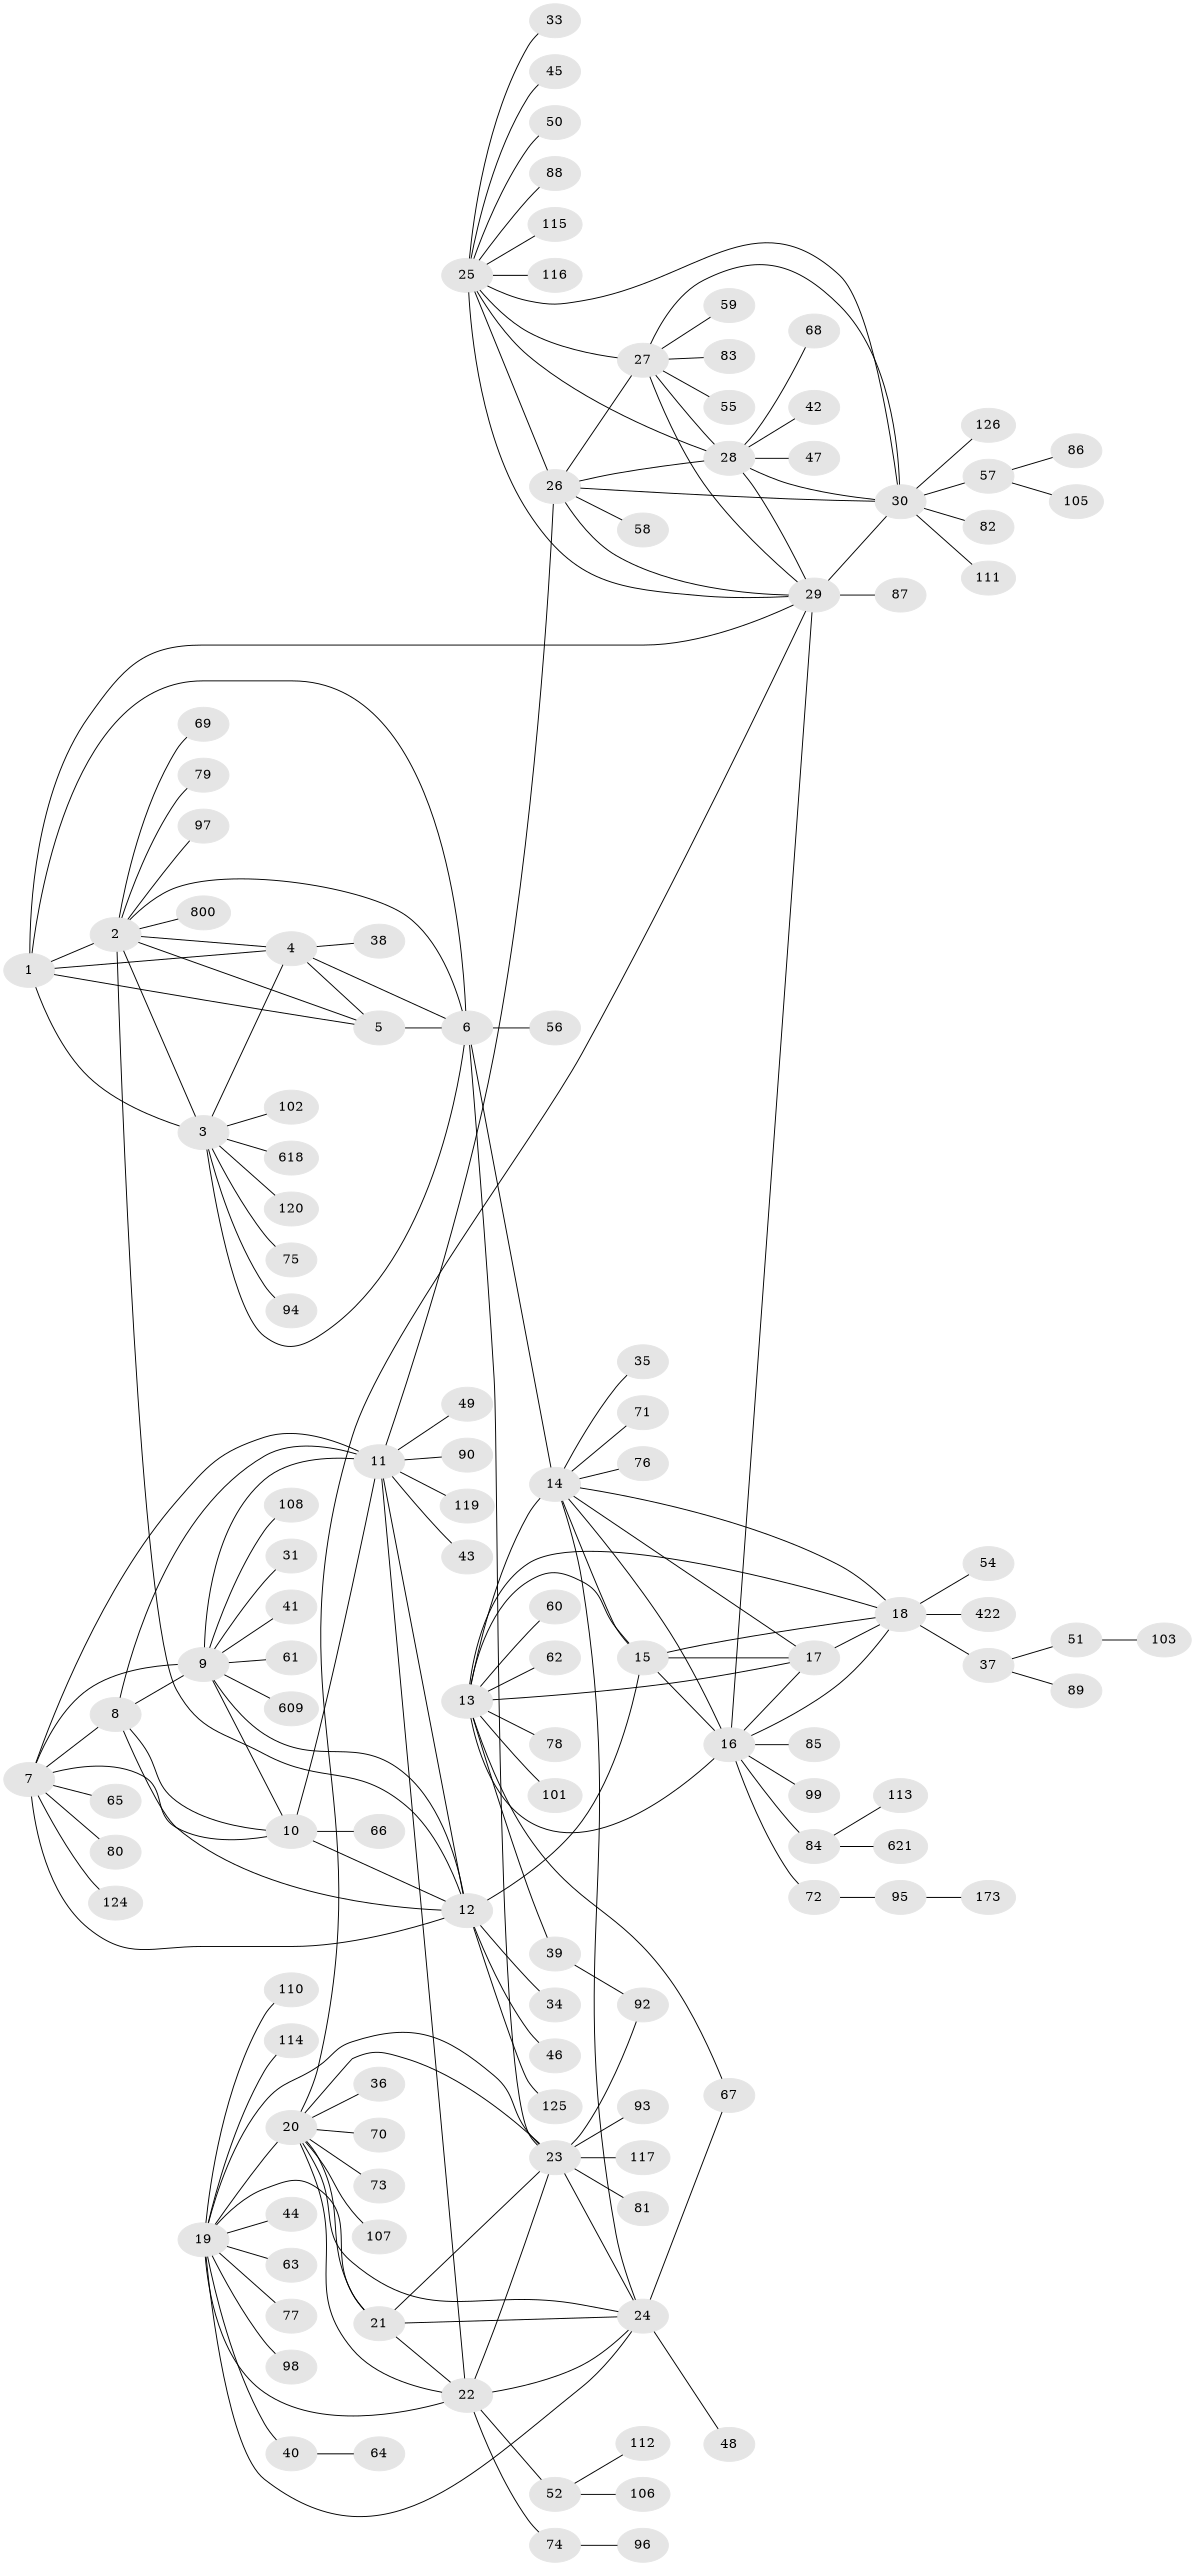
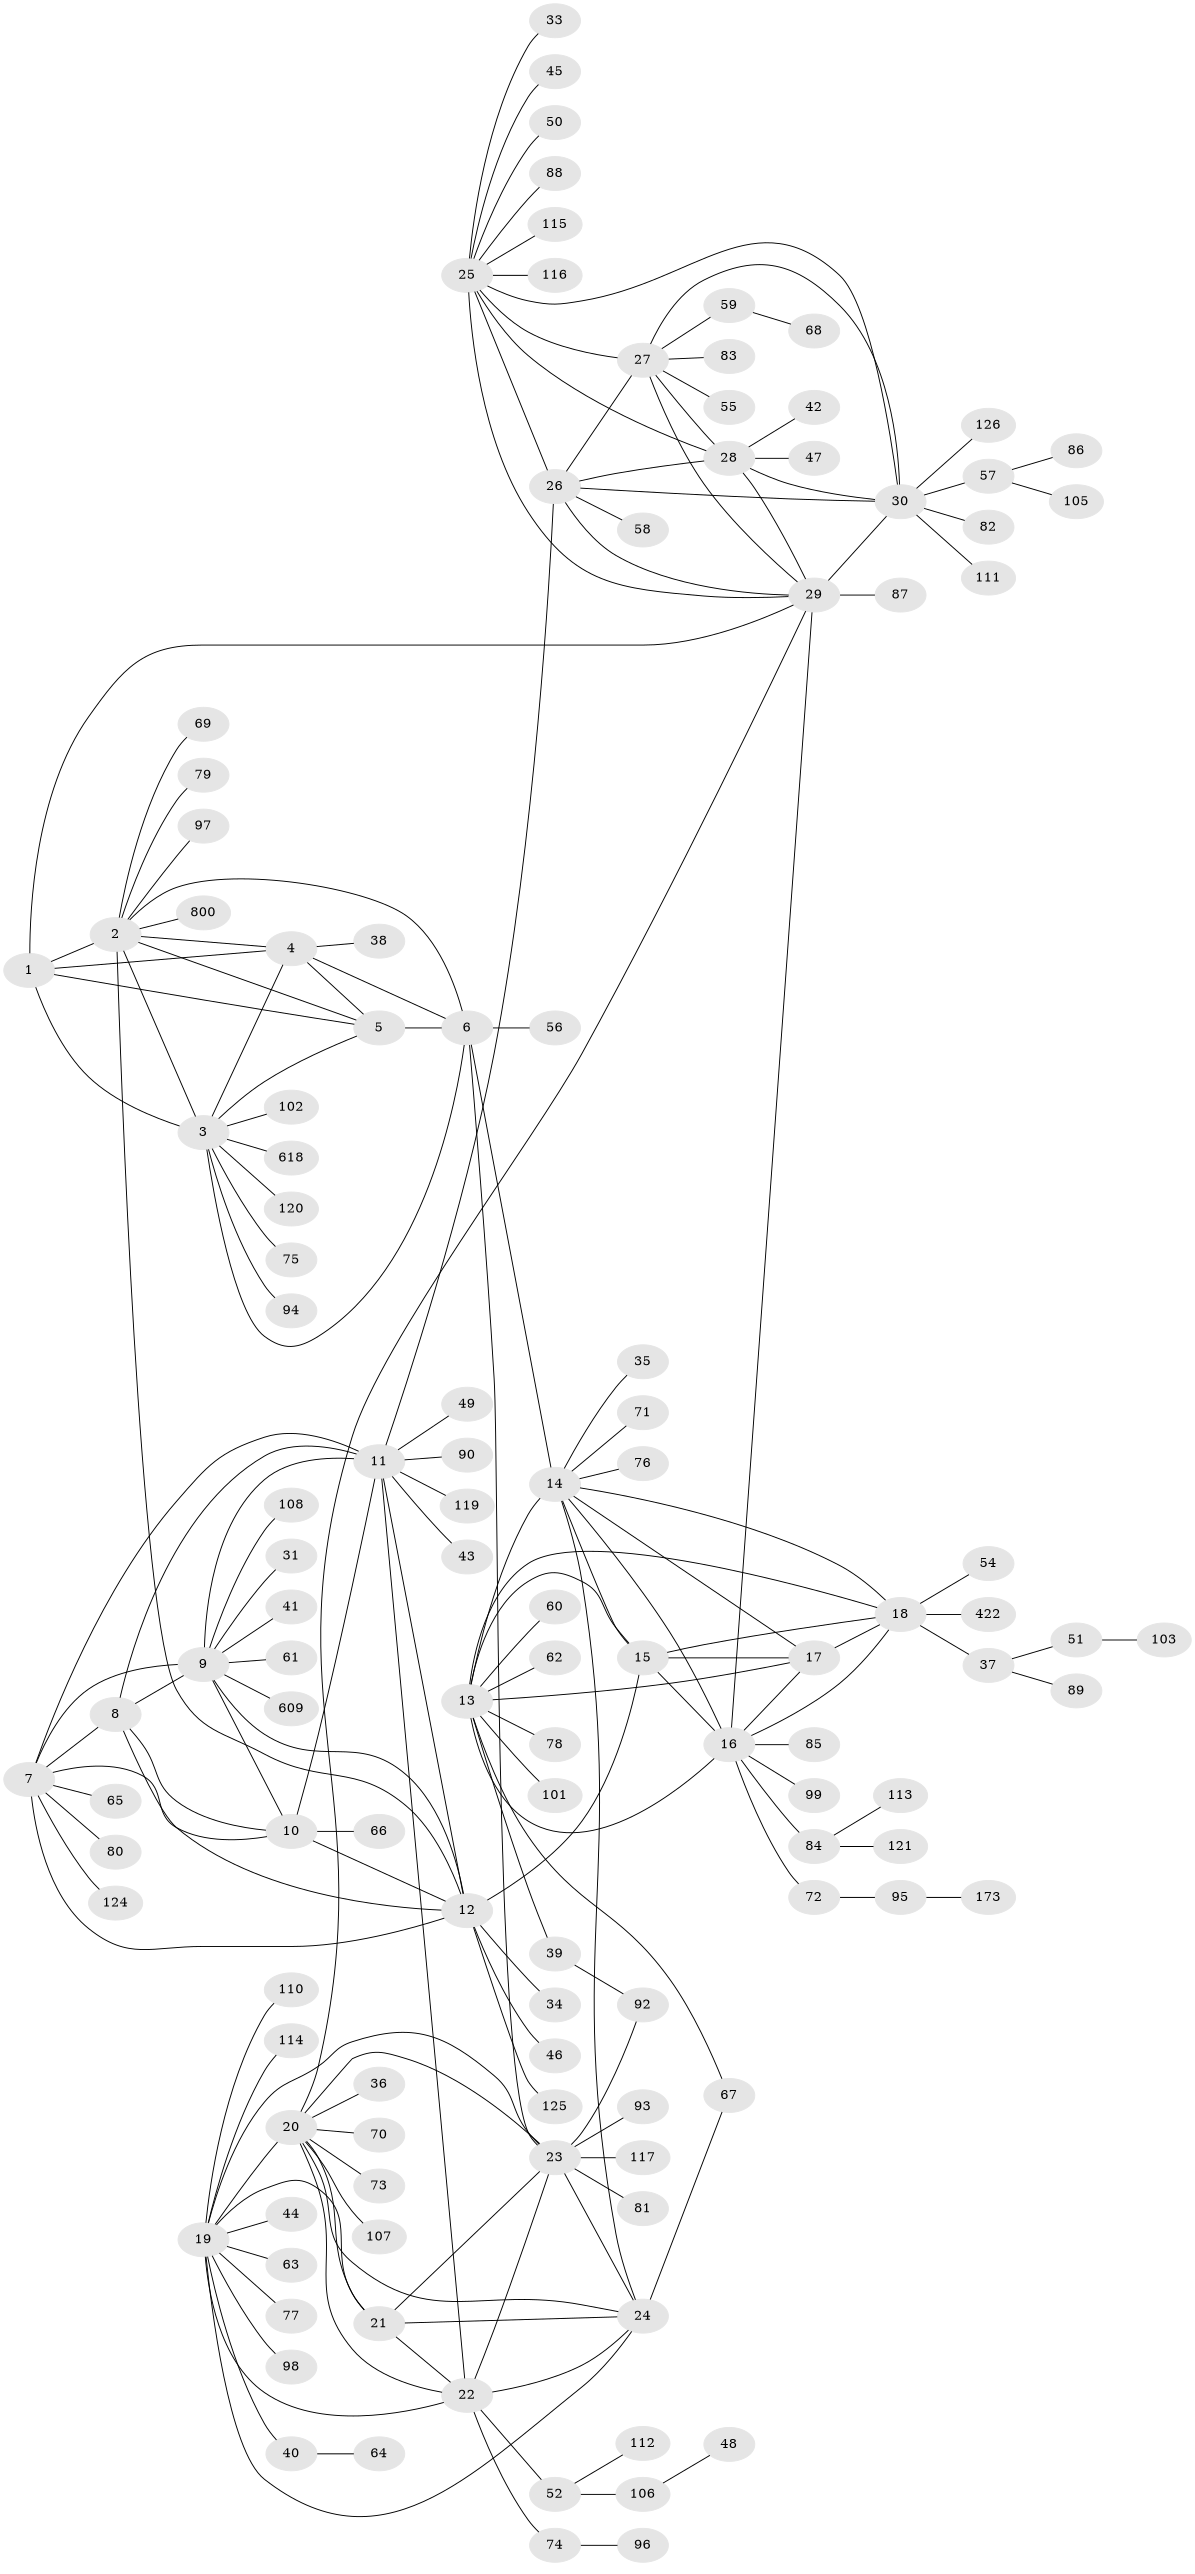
(778, 398) -> (772, 318)
(277, 681) -> none
none -> (283, 1070)
(901, 1846) -> (901, 1846)
(686, 2380) -> (686, 2469)
